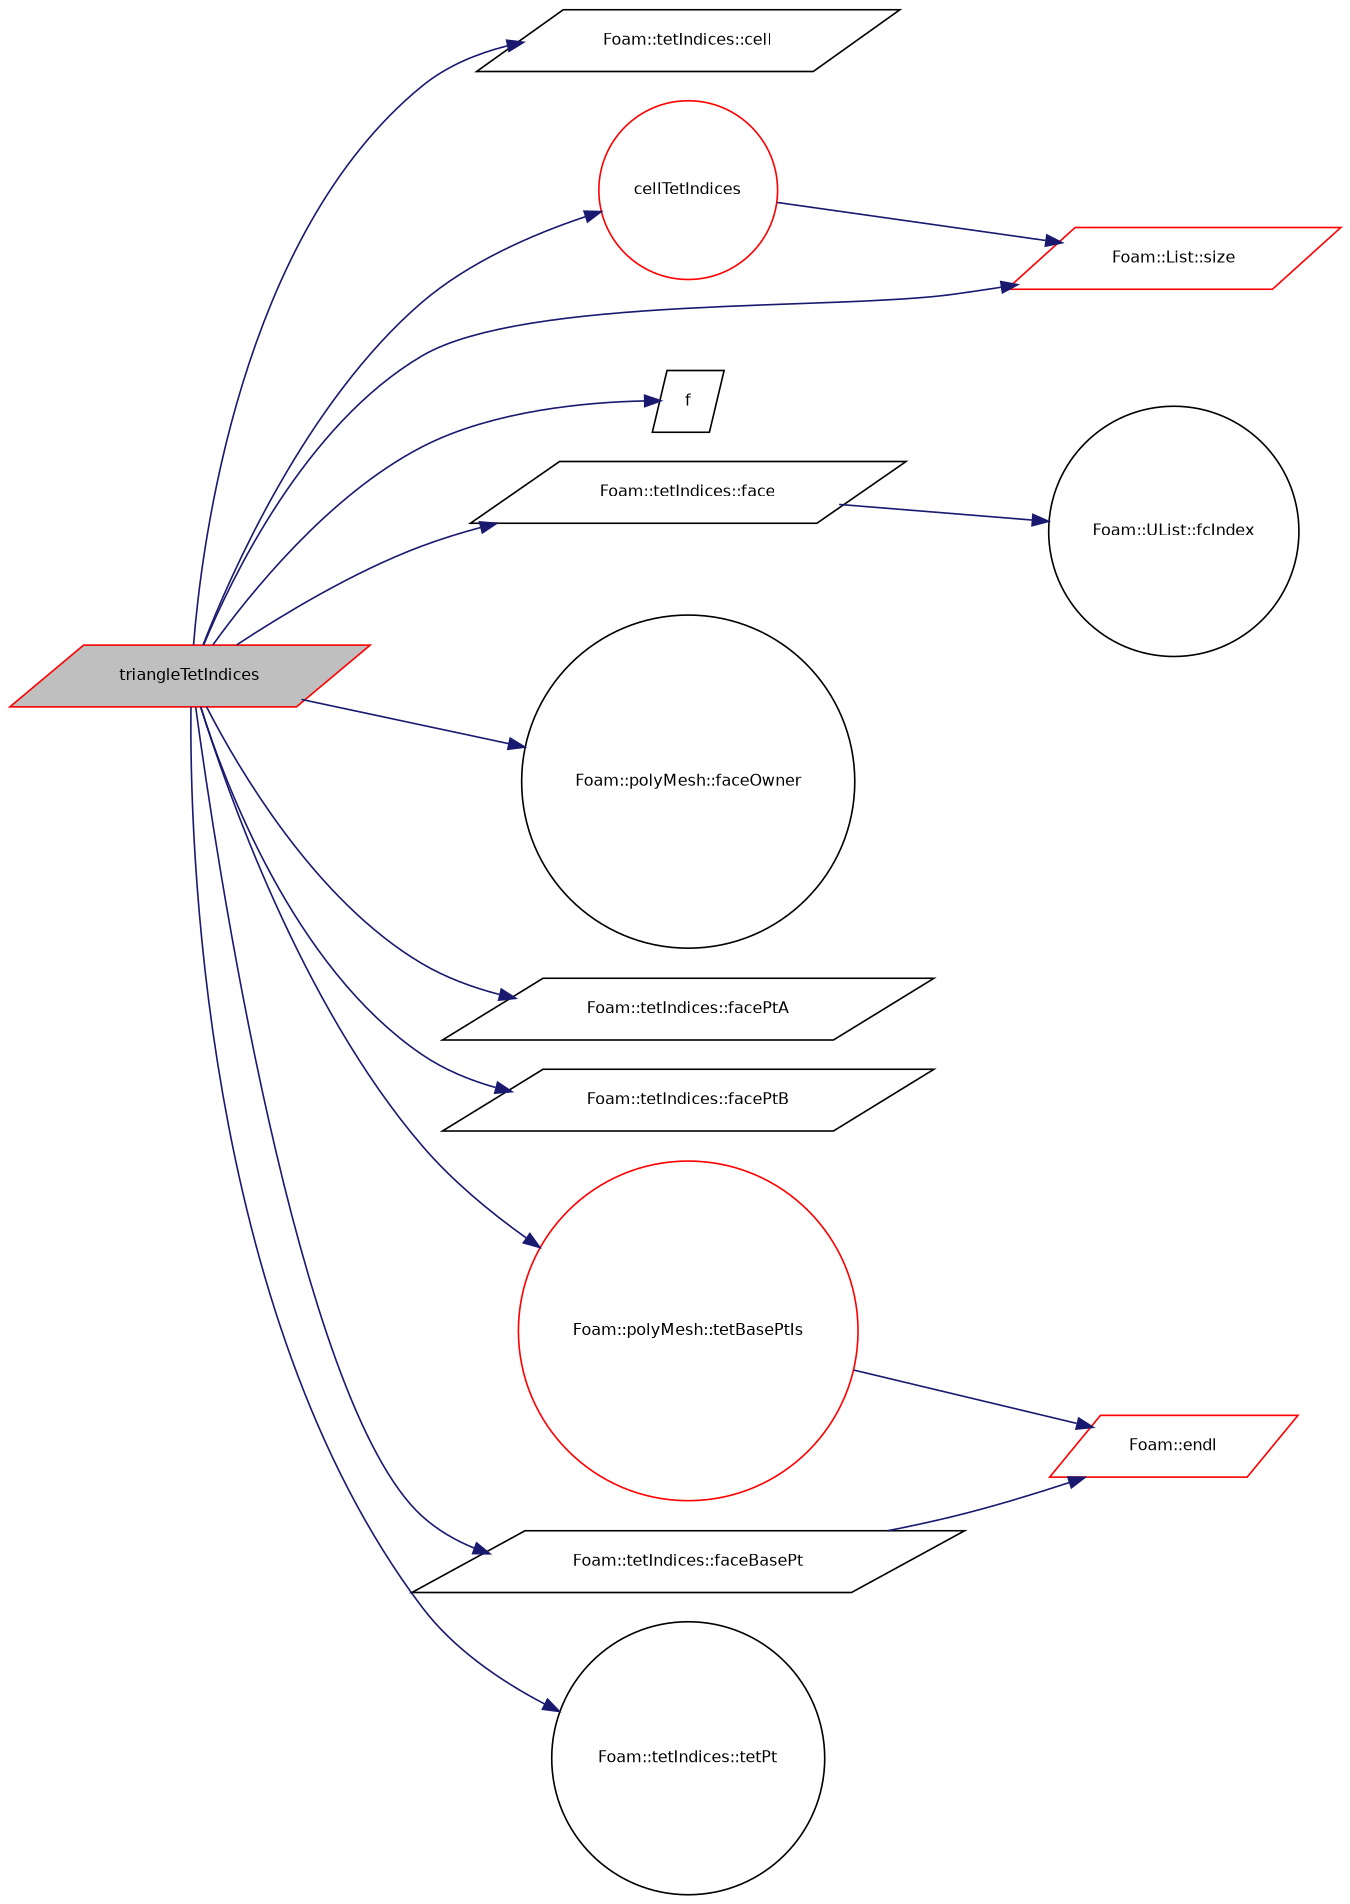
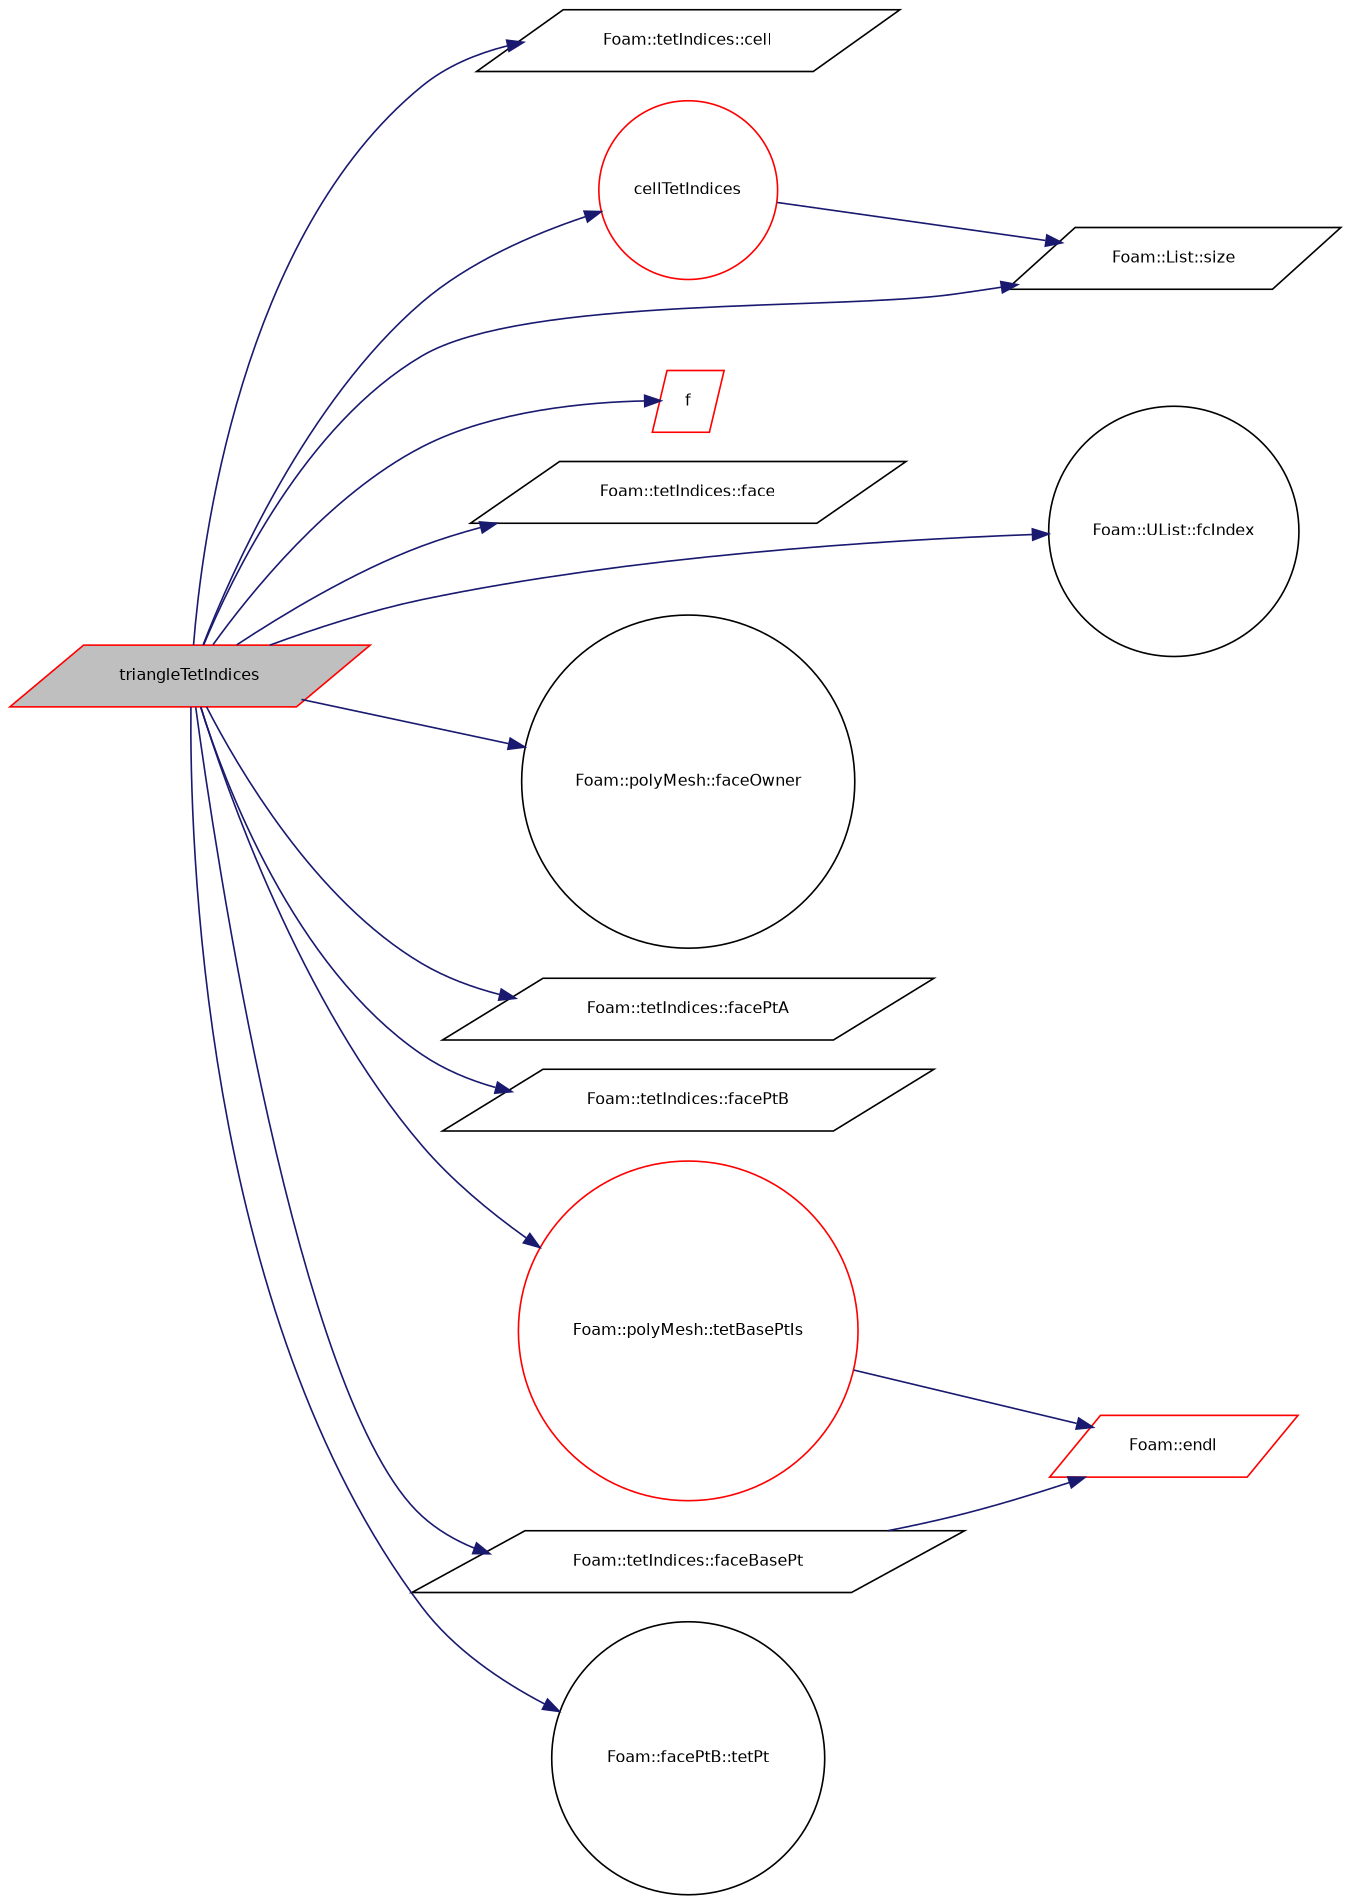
(1174, 258) -> (1174, 258)
(688, 401) -> (688, 401)
(936, 512) -> (647, 564)
(688, 1758) -> (688, 1758)
